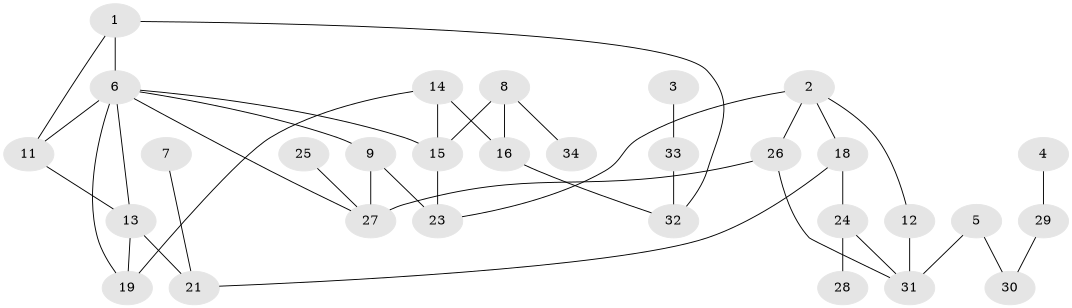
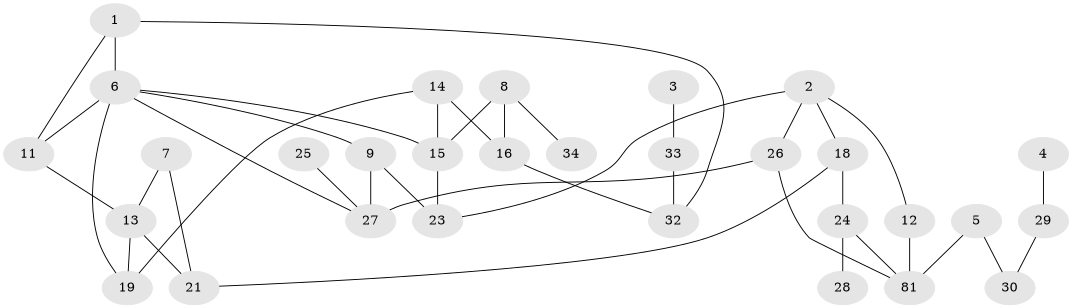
(123, 154) -> (149, 188)
(910, 288) -> (910, 288)
